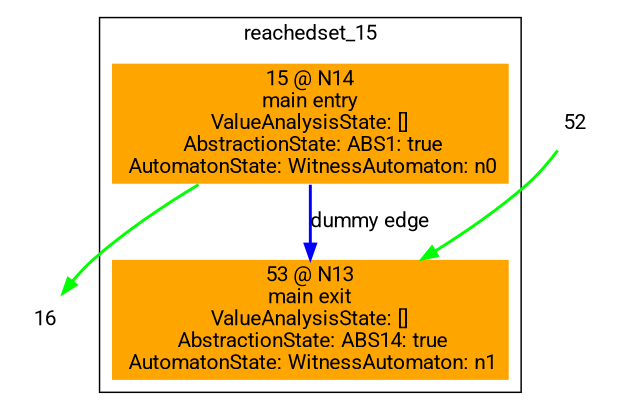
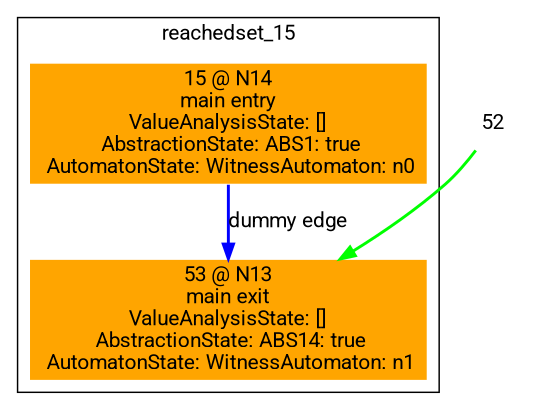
(45, 320) -> none
